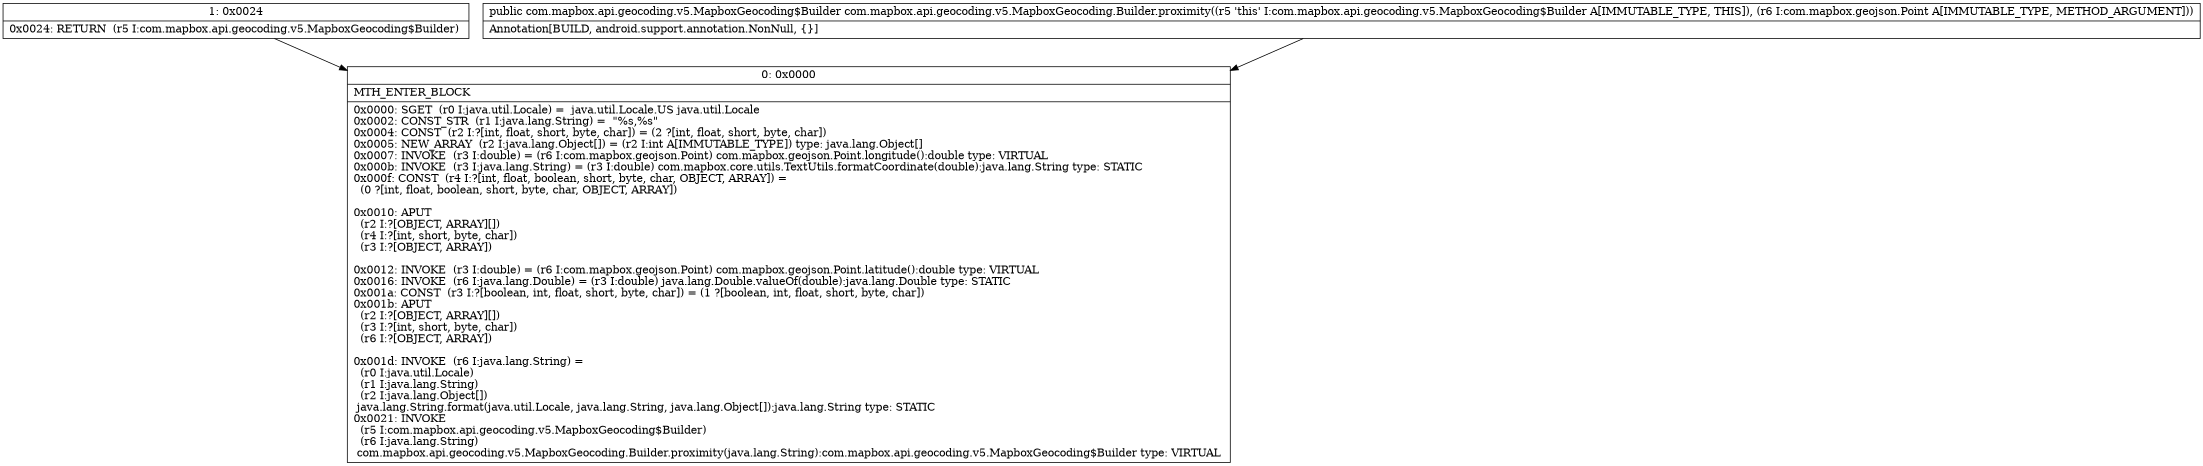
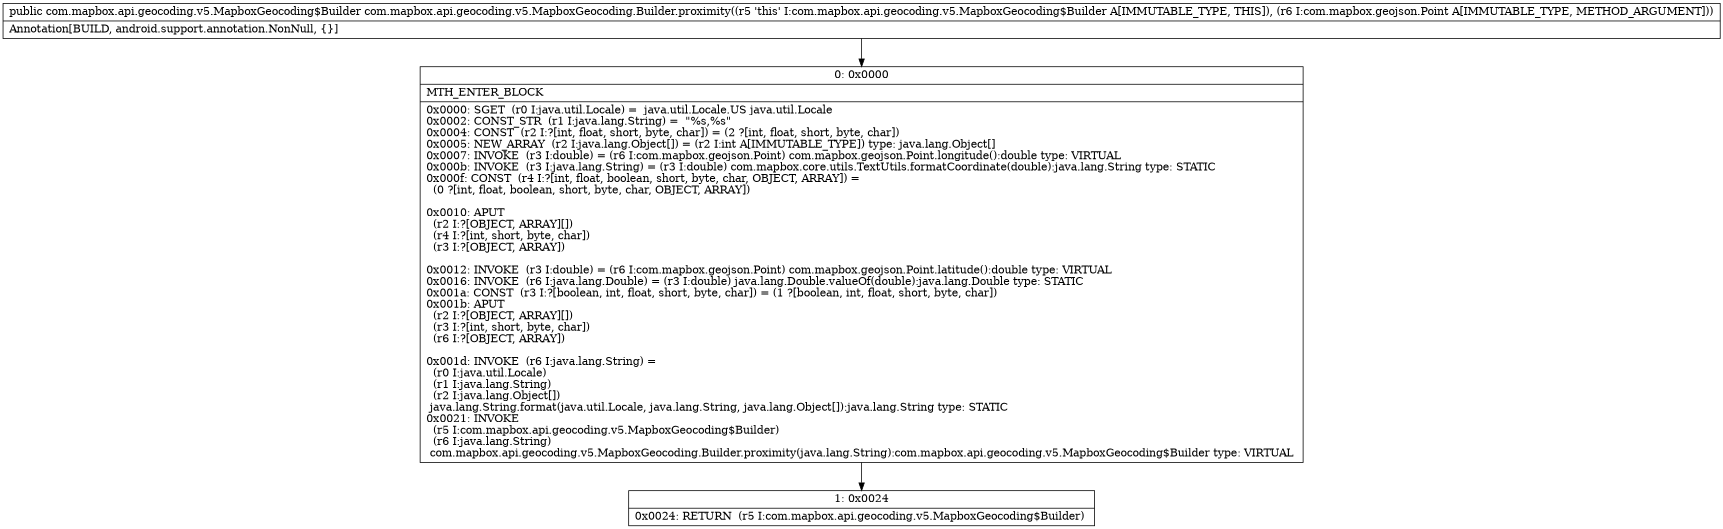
(307, 53) -> (862, 473)
